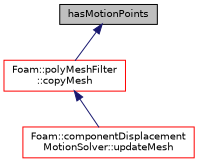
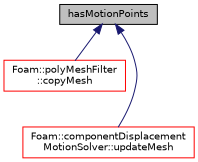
(90, 113) -> (137, 80)
